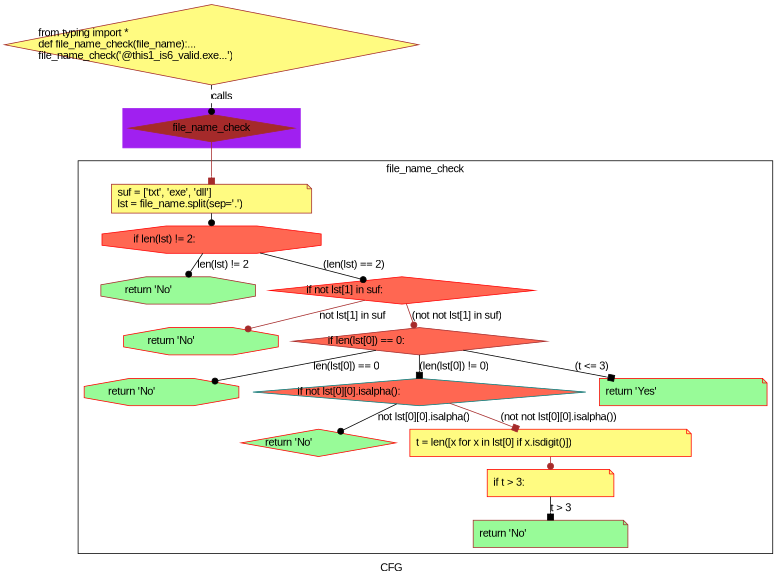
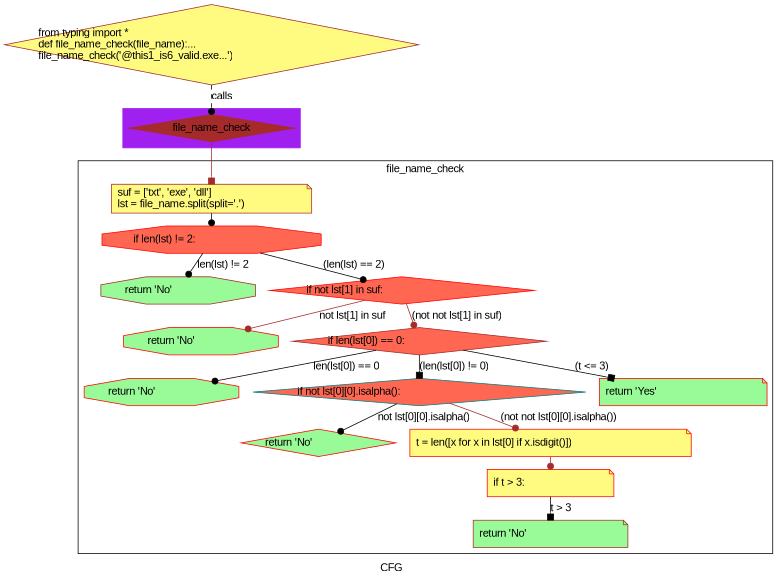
(212, 199) -> (212, 199)
(480, 414) -> (481, 415)
